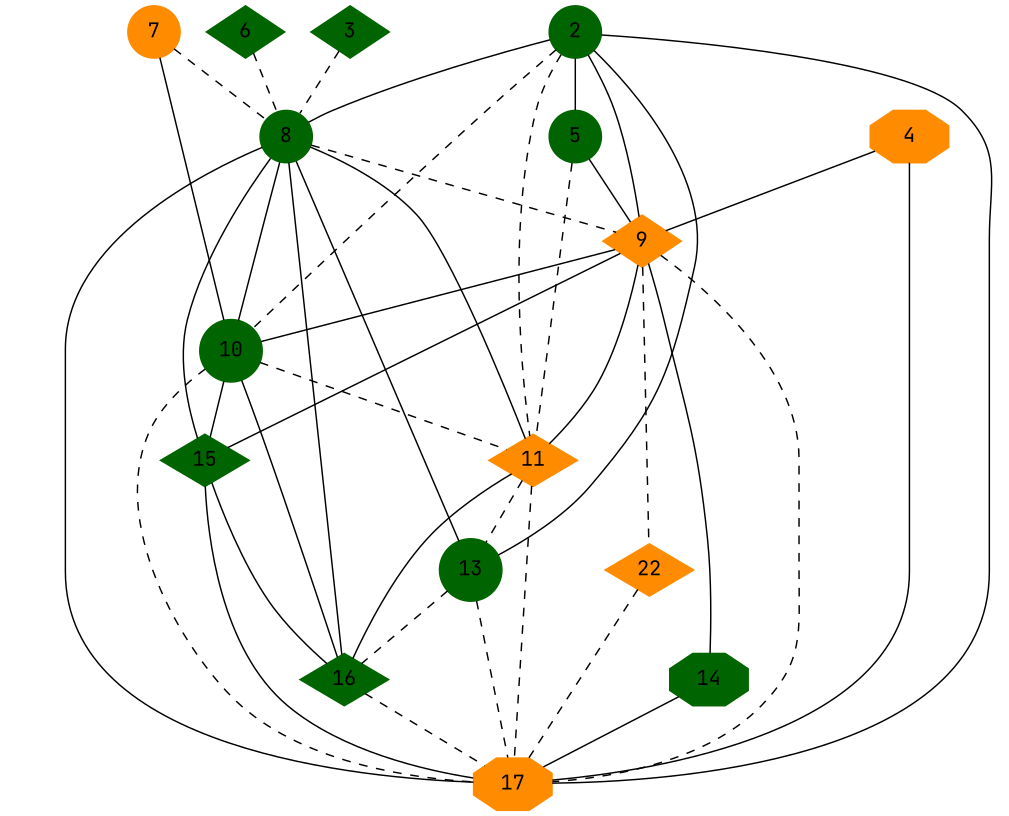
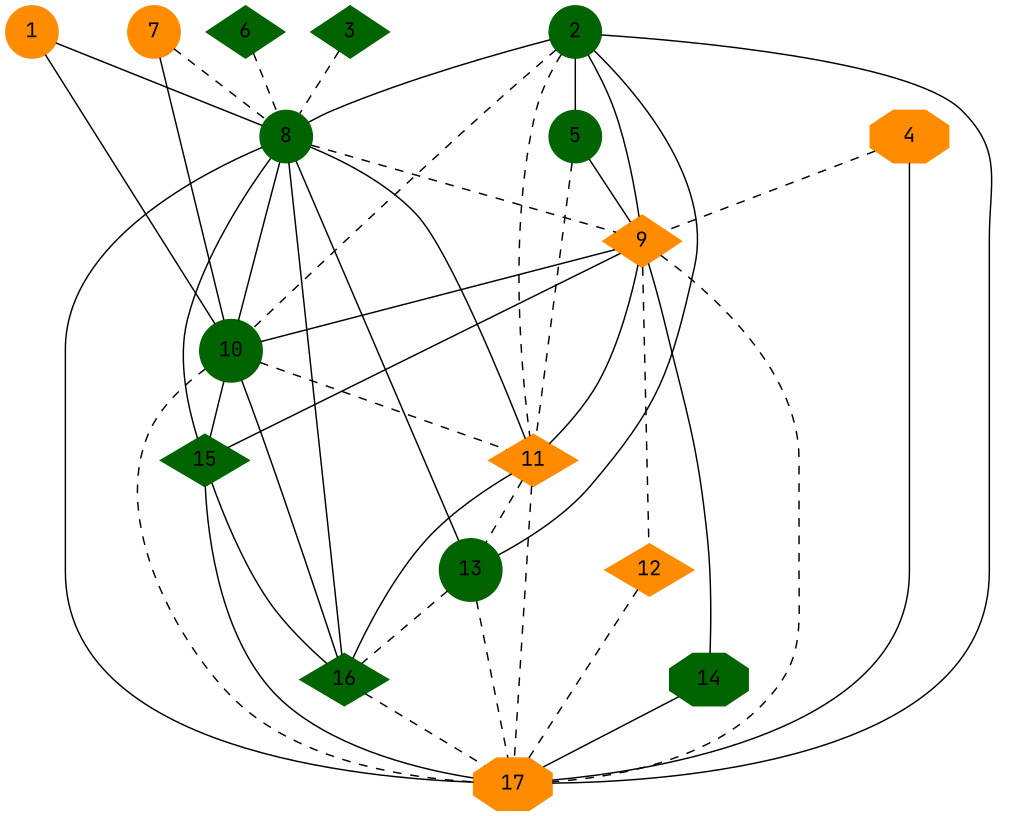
none -> (32, 32)
(770, 191) -> (770, 191)
(649, 570) -> (649, 570)
